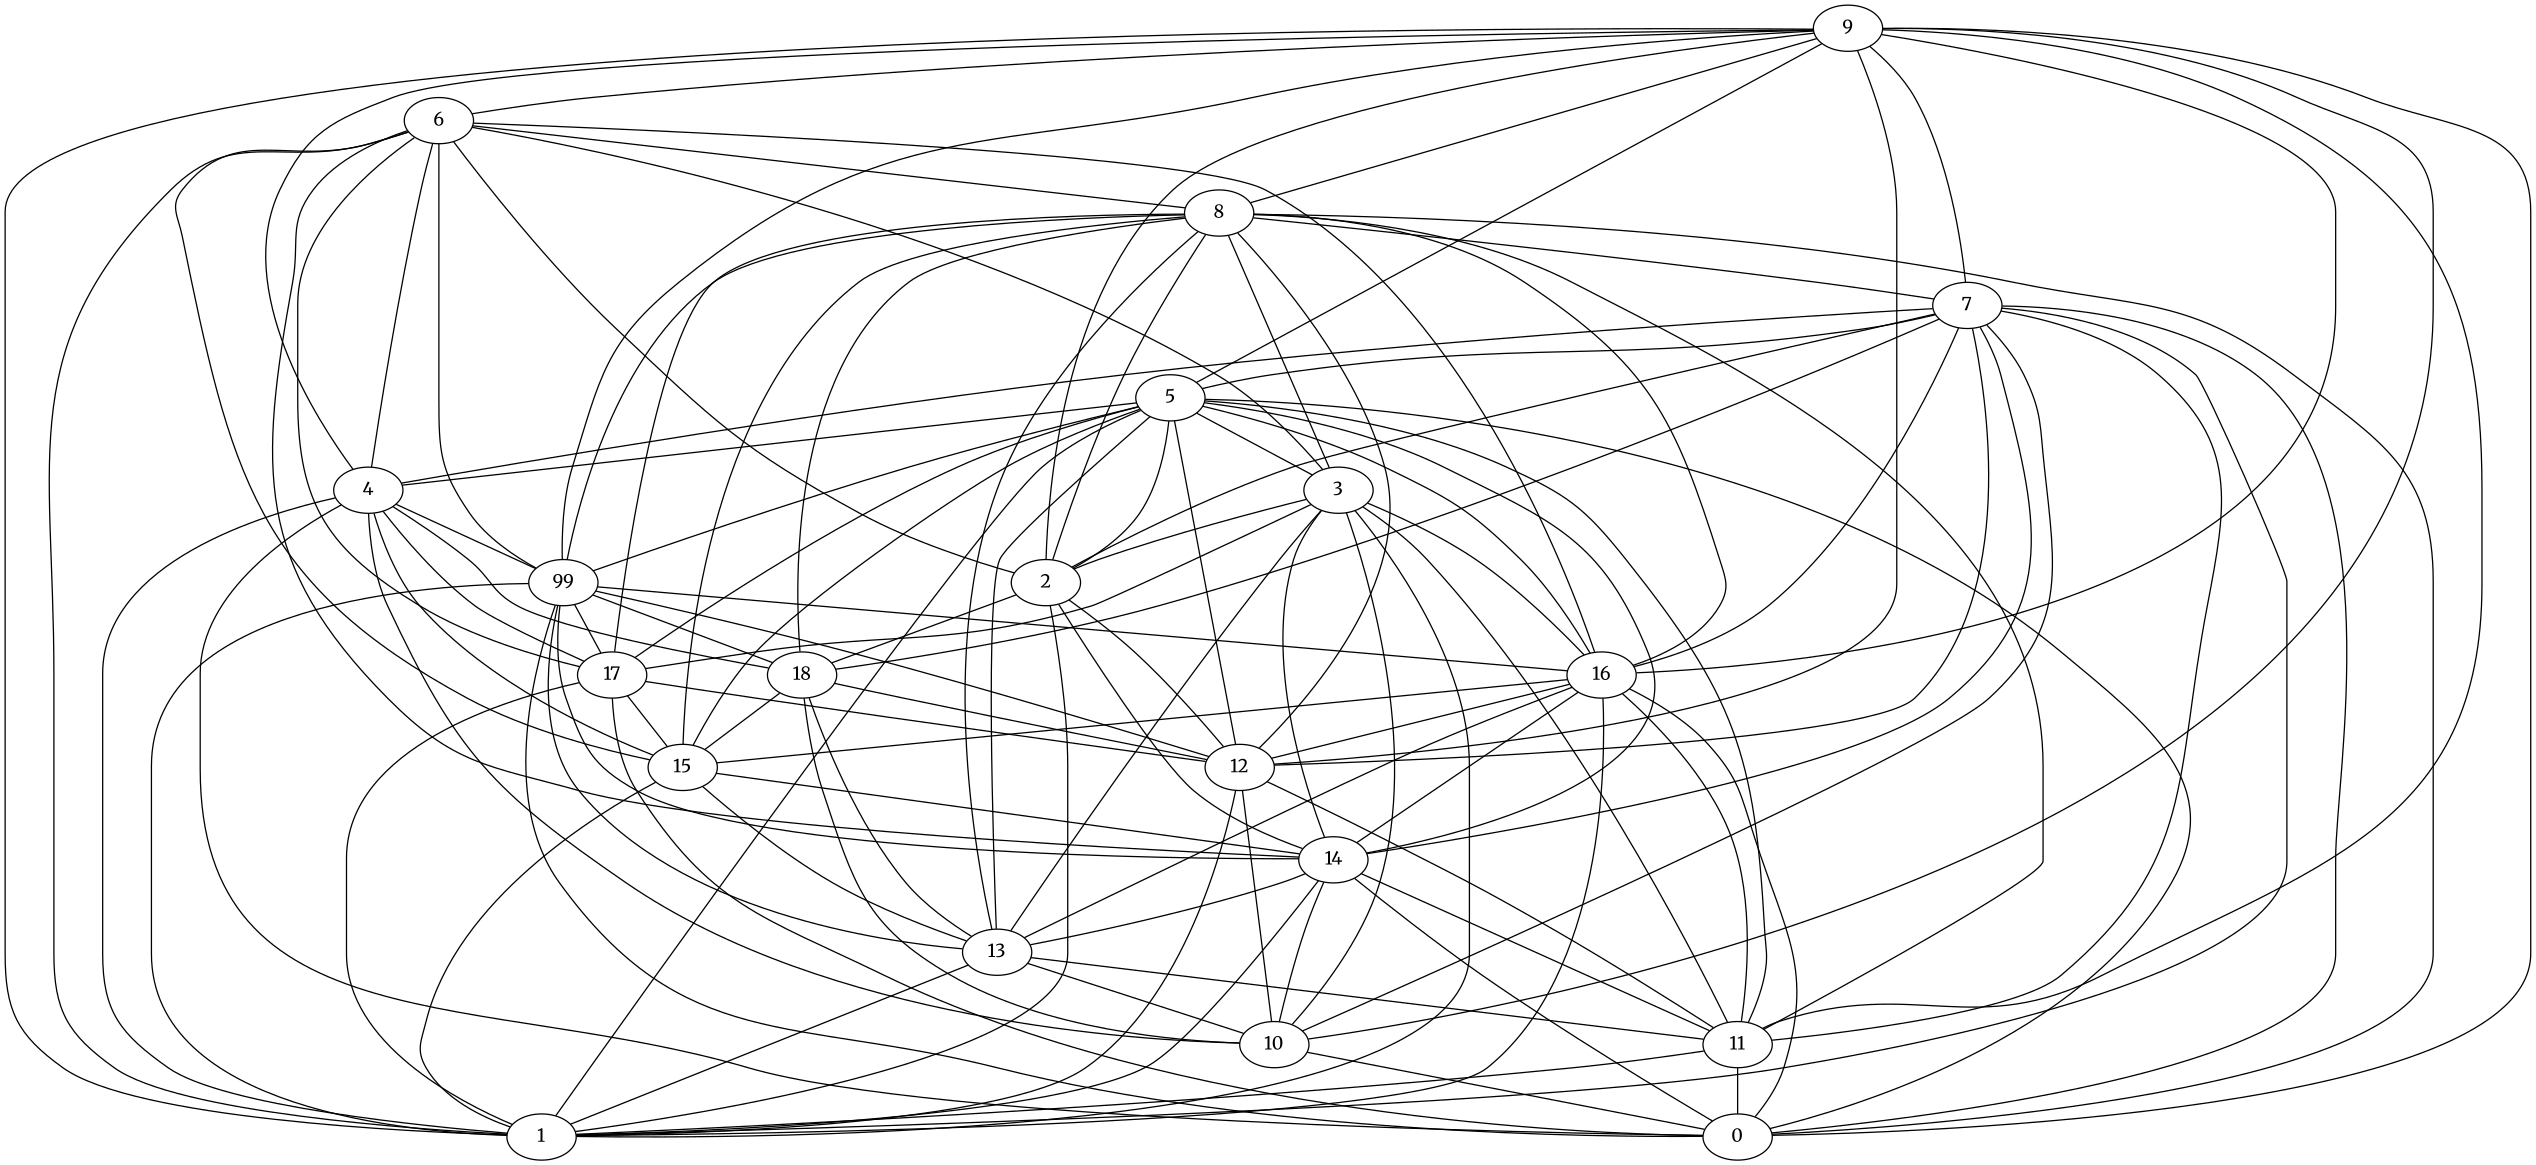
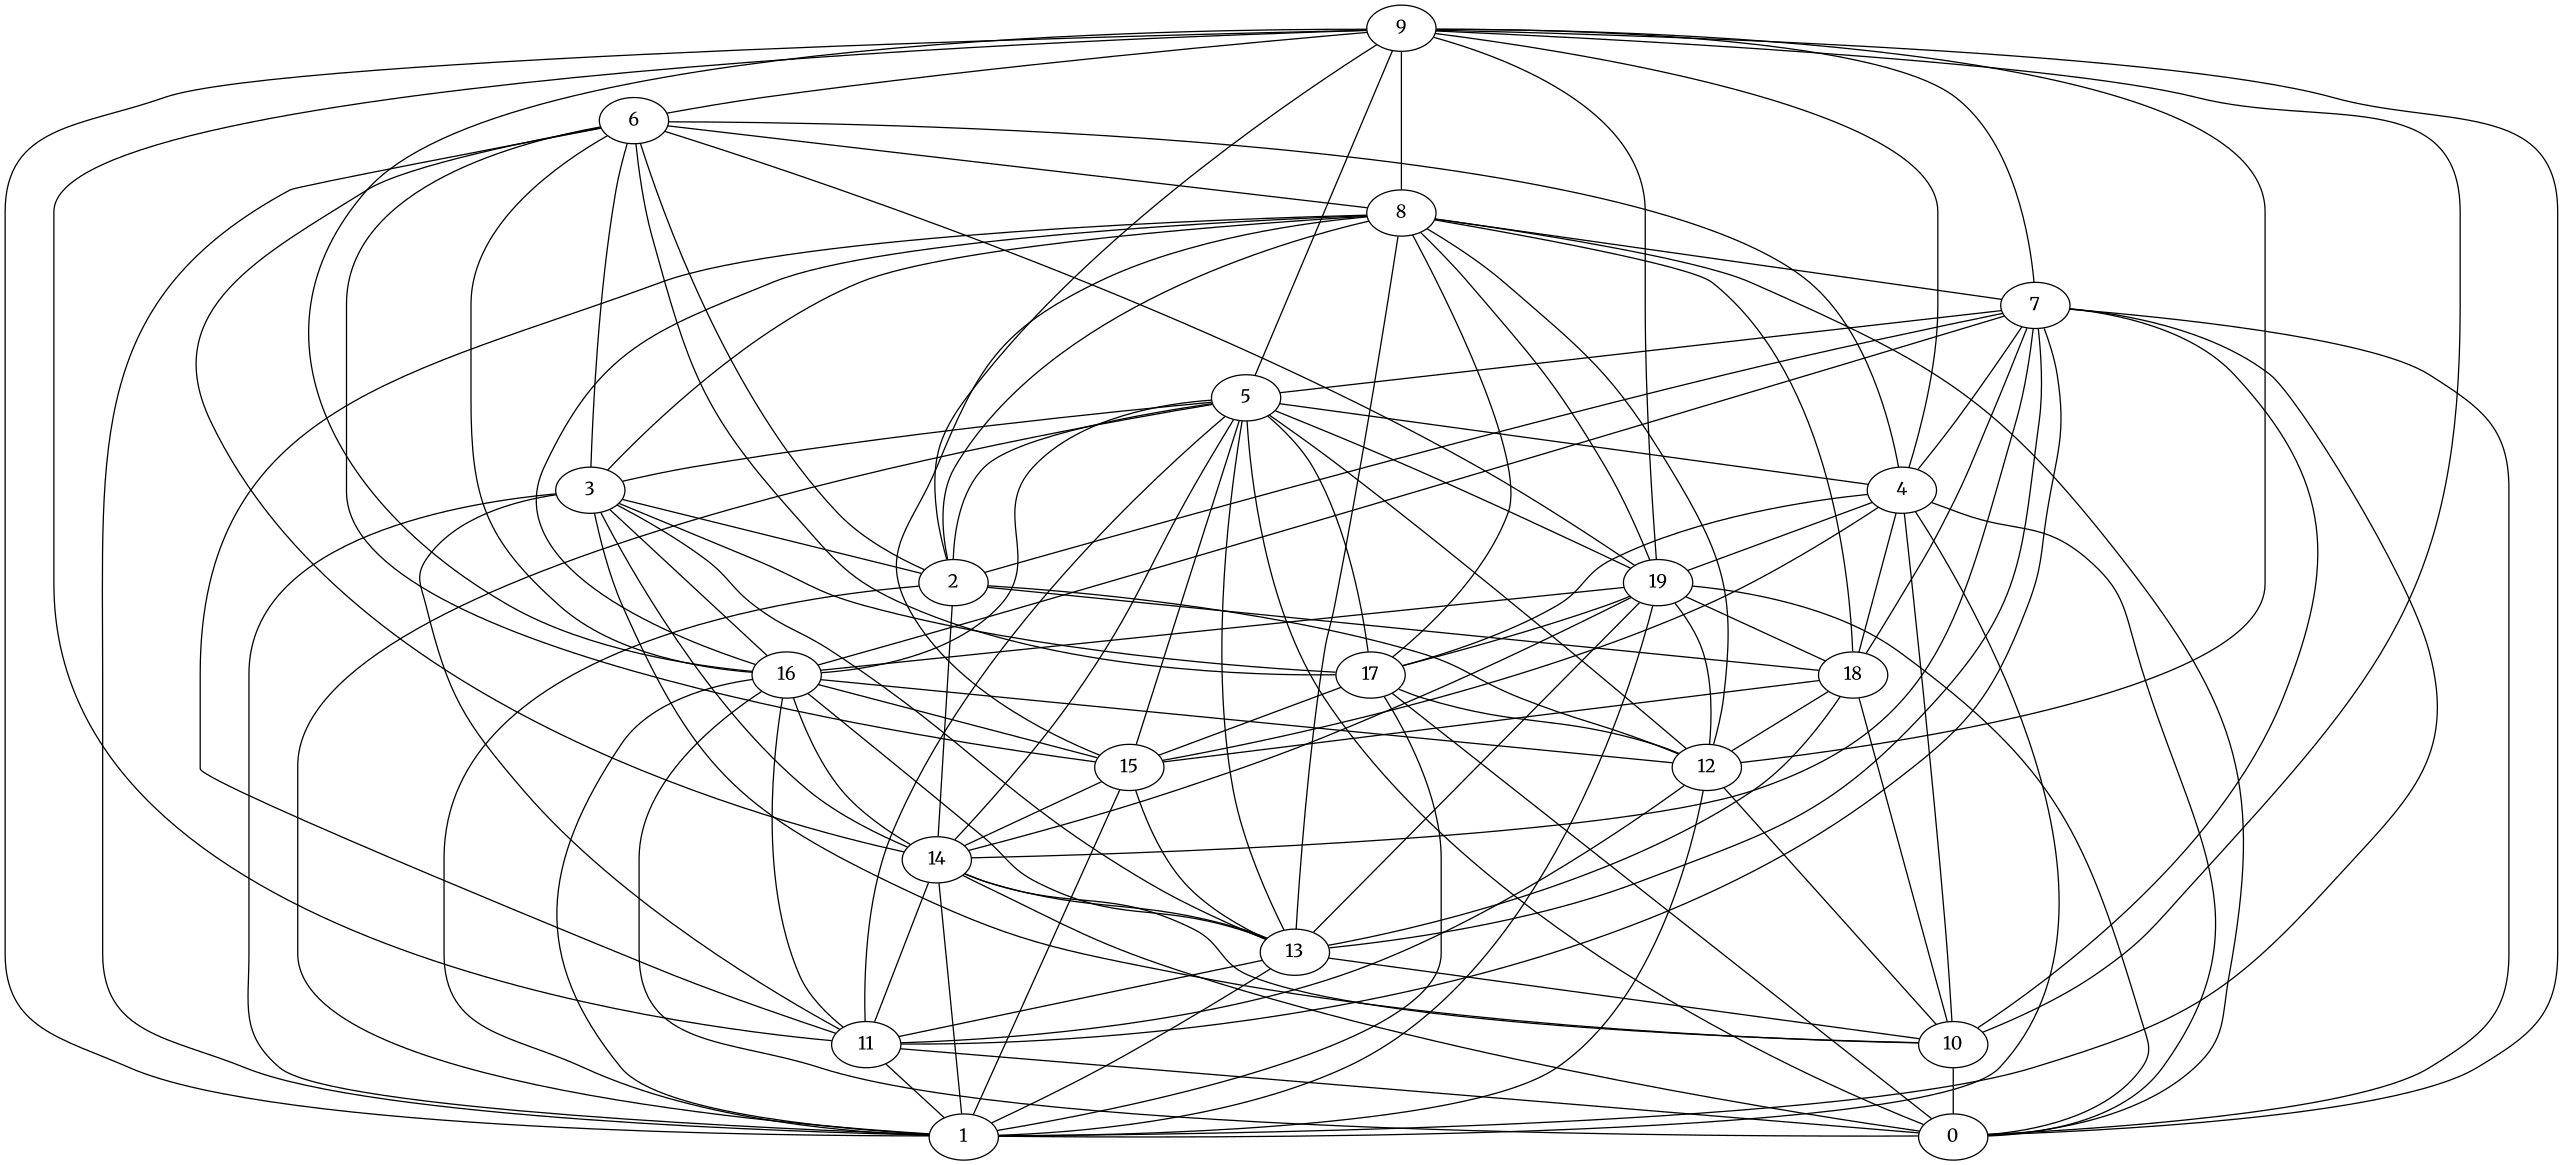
(563, 583) -> (1658, 583)
(1791, 730) -> (1836, 793)
